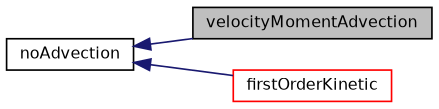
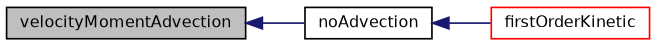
(172, 41) -> (283, 23)
